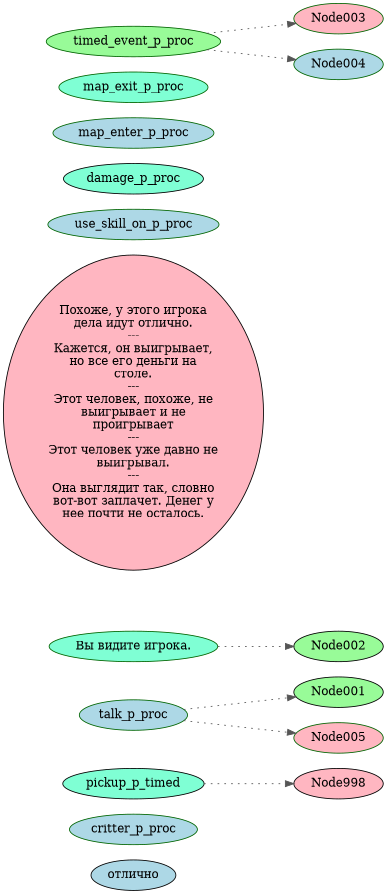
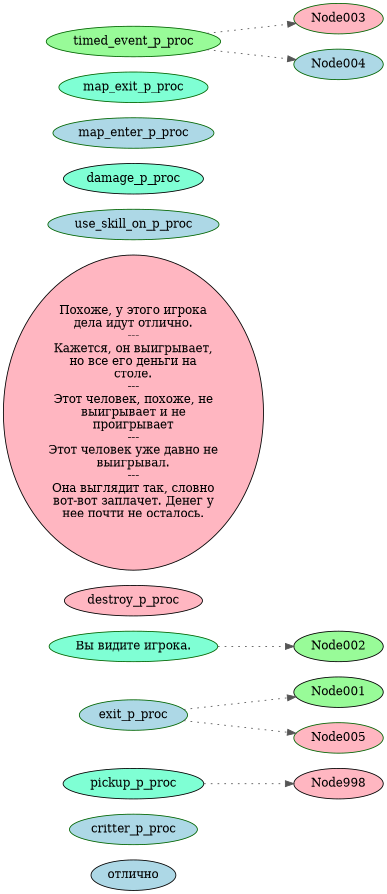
none -> (133, 601)
(133, 715) -> (133, 715)
(133, 784) -> (133, 784)
